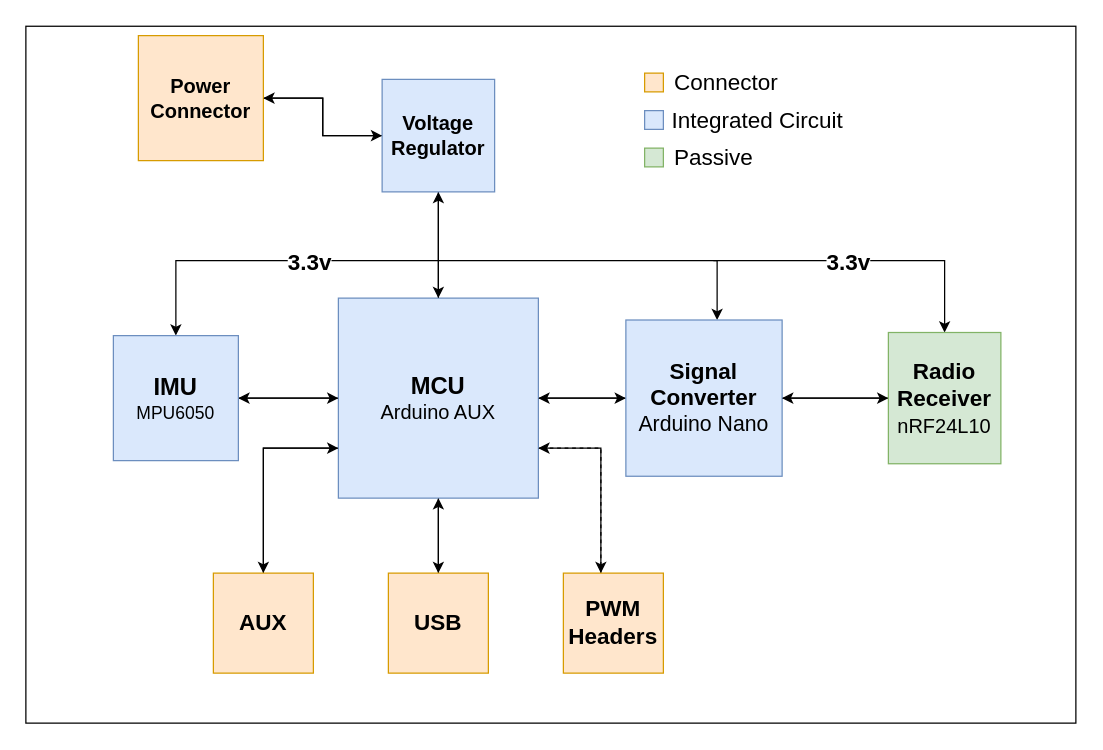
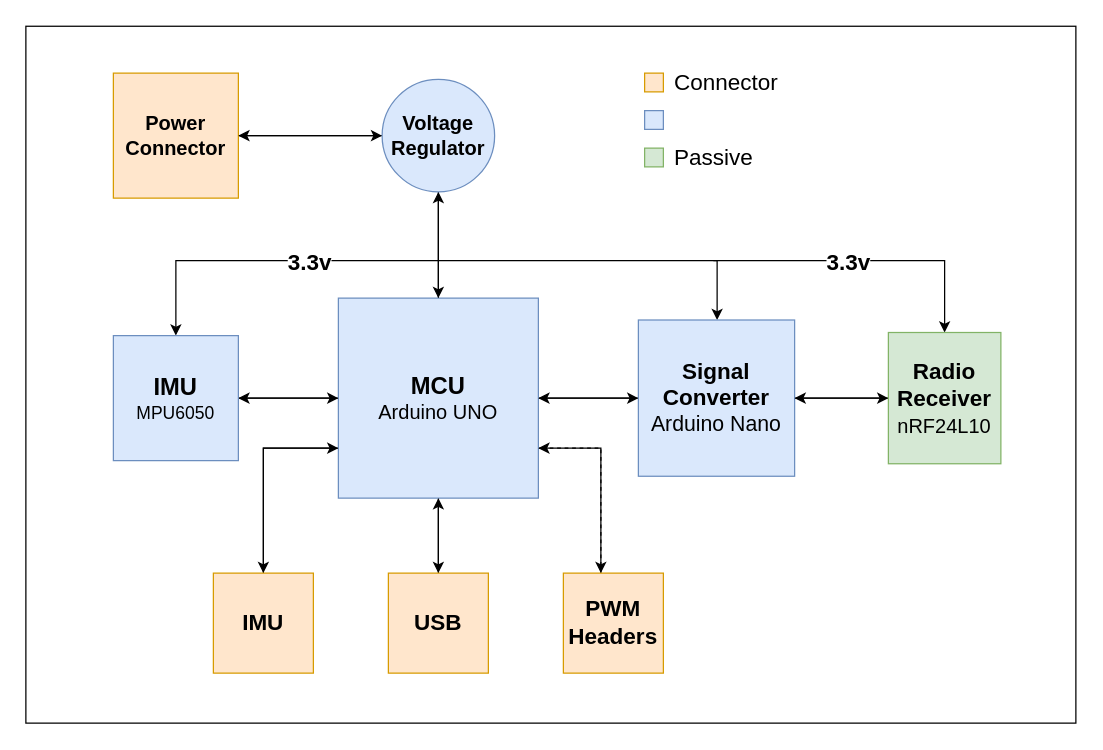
(201, 98) -> (176, 136)
(757, 120) -> none
(438, 136) -> (438, 136)
(438, 398) -> (438, 398)
(704, 398) -> (716, 398)
(263, 623) -> (263, 623)
